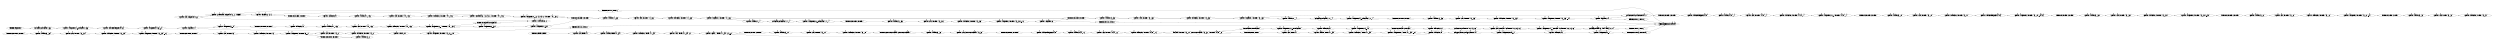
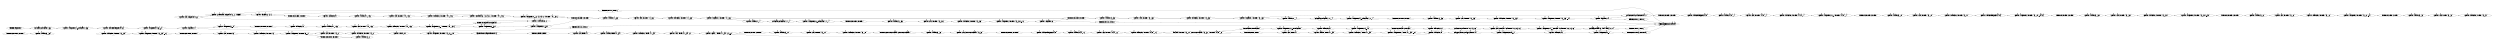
none -> (487, 33)
(75, 34) -> none
